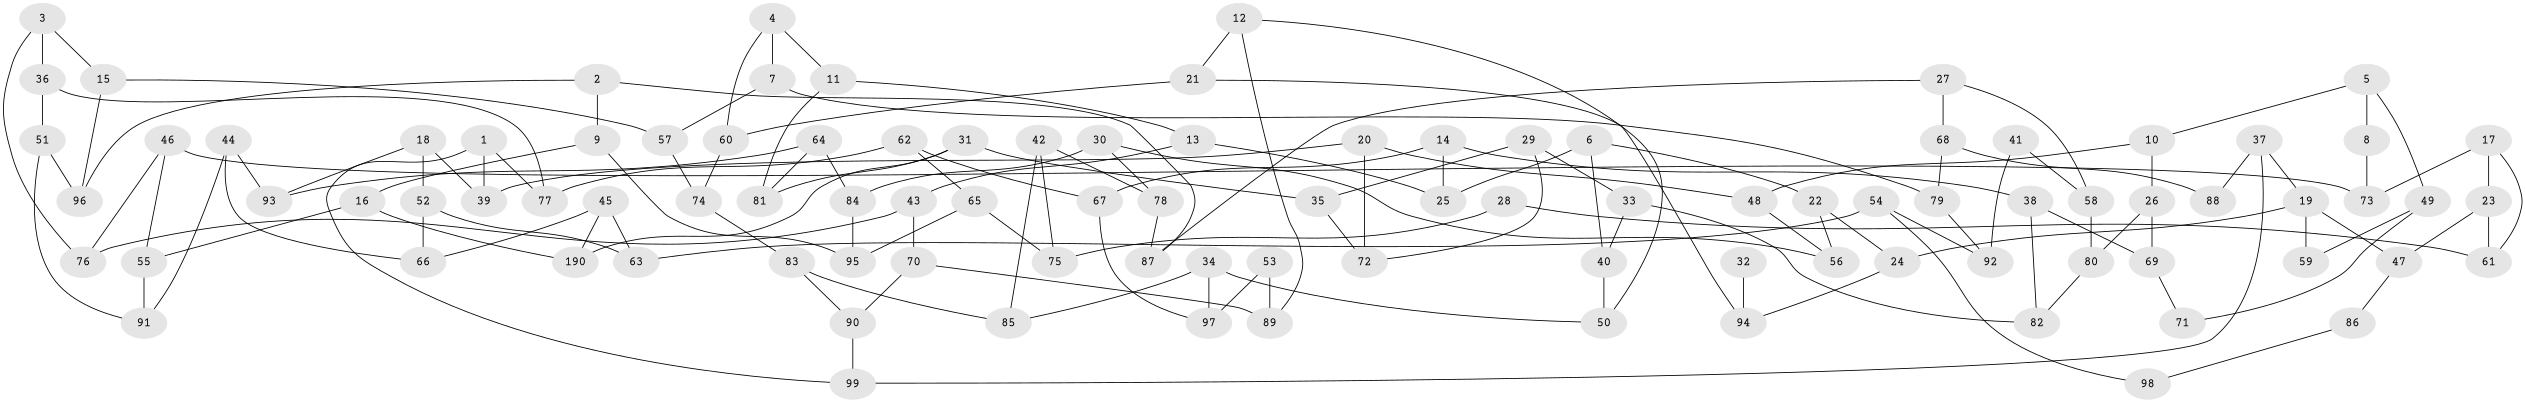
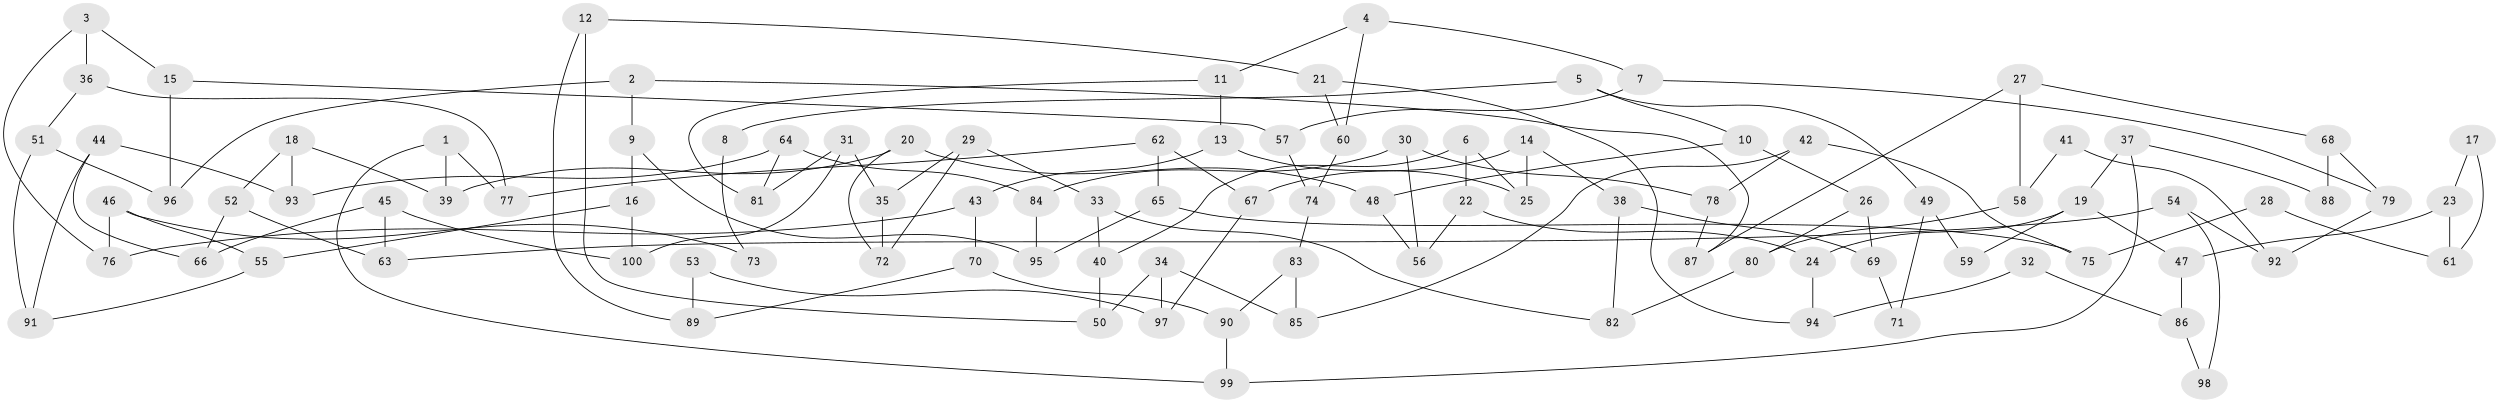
(2428, 171) -> none
(575, 262) -> (632, 262)
none -> (2097, 293)
